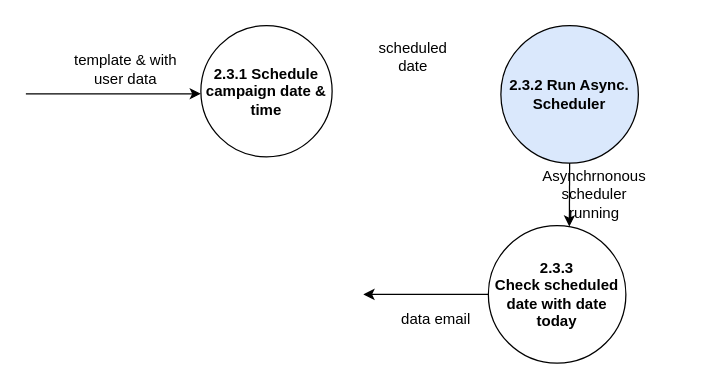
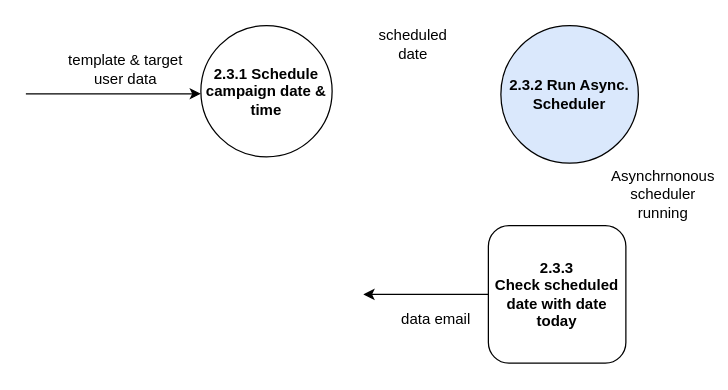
(413, 57) -> (413, 44)
(126, 69) -> (126, 69)
(569, 190) -> none
(594, 194) -> (663, 194)
(557, 294) -> (557, 294)
